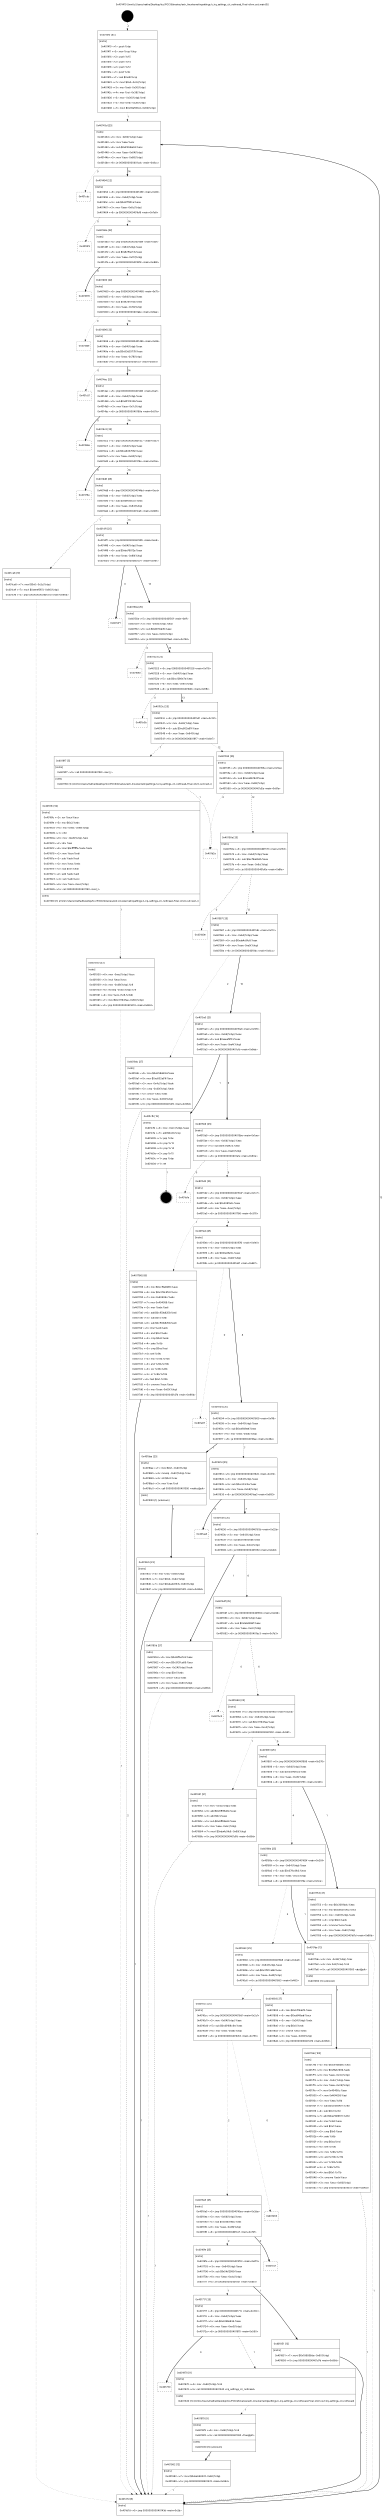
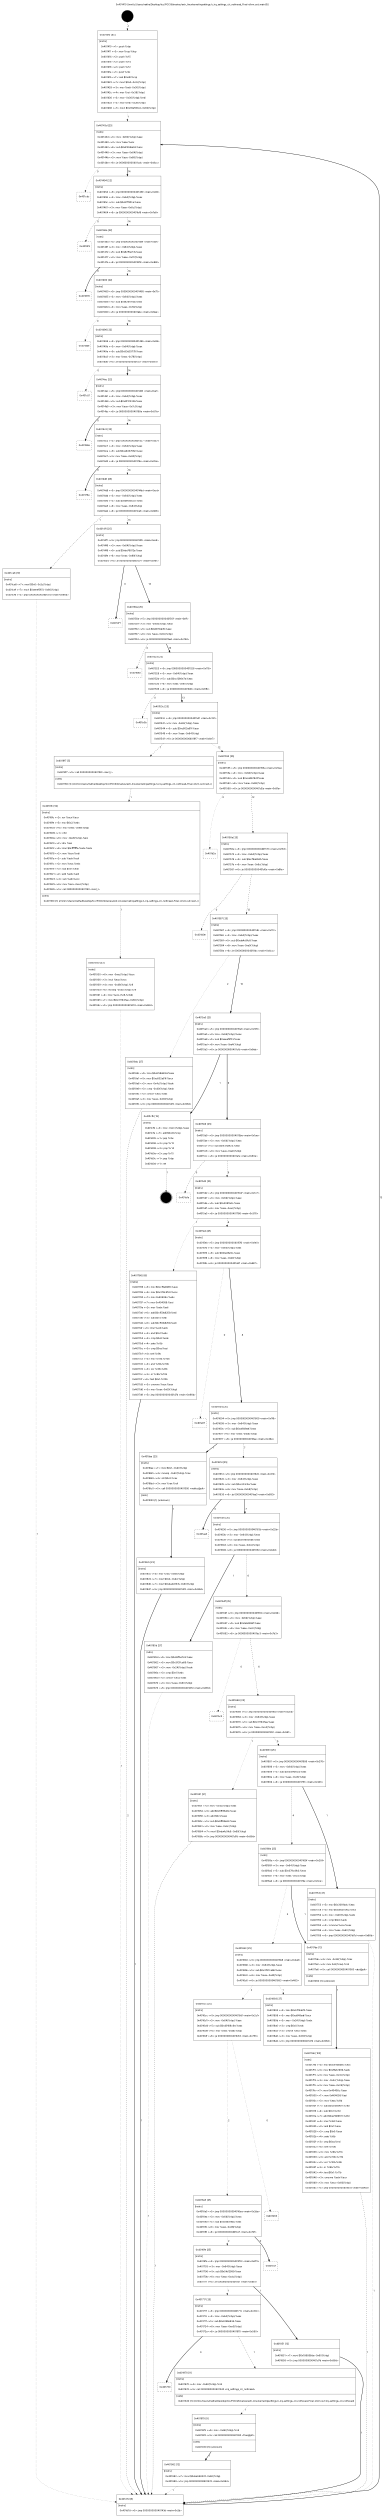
(208, 814) -> (130, 794)
